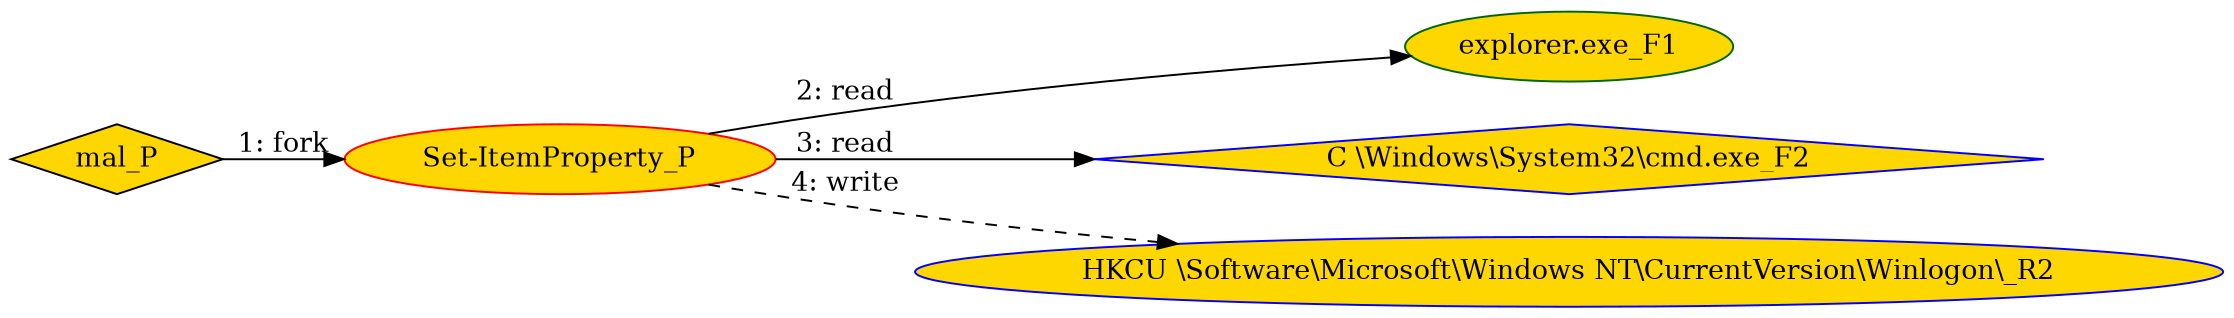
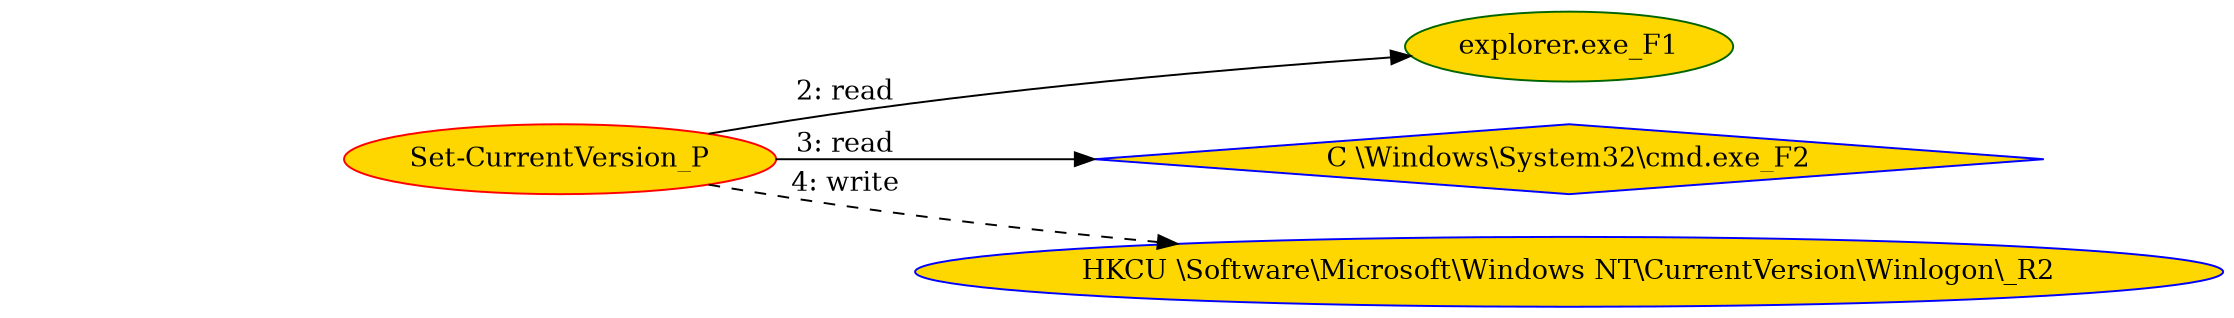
(117, 159) -> none
(560, 159) -> (560, 159)
